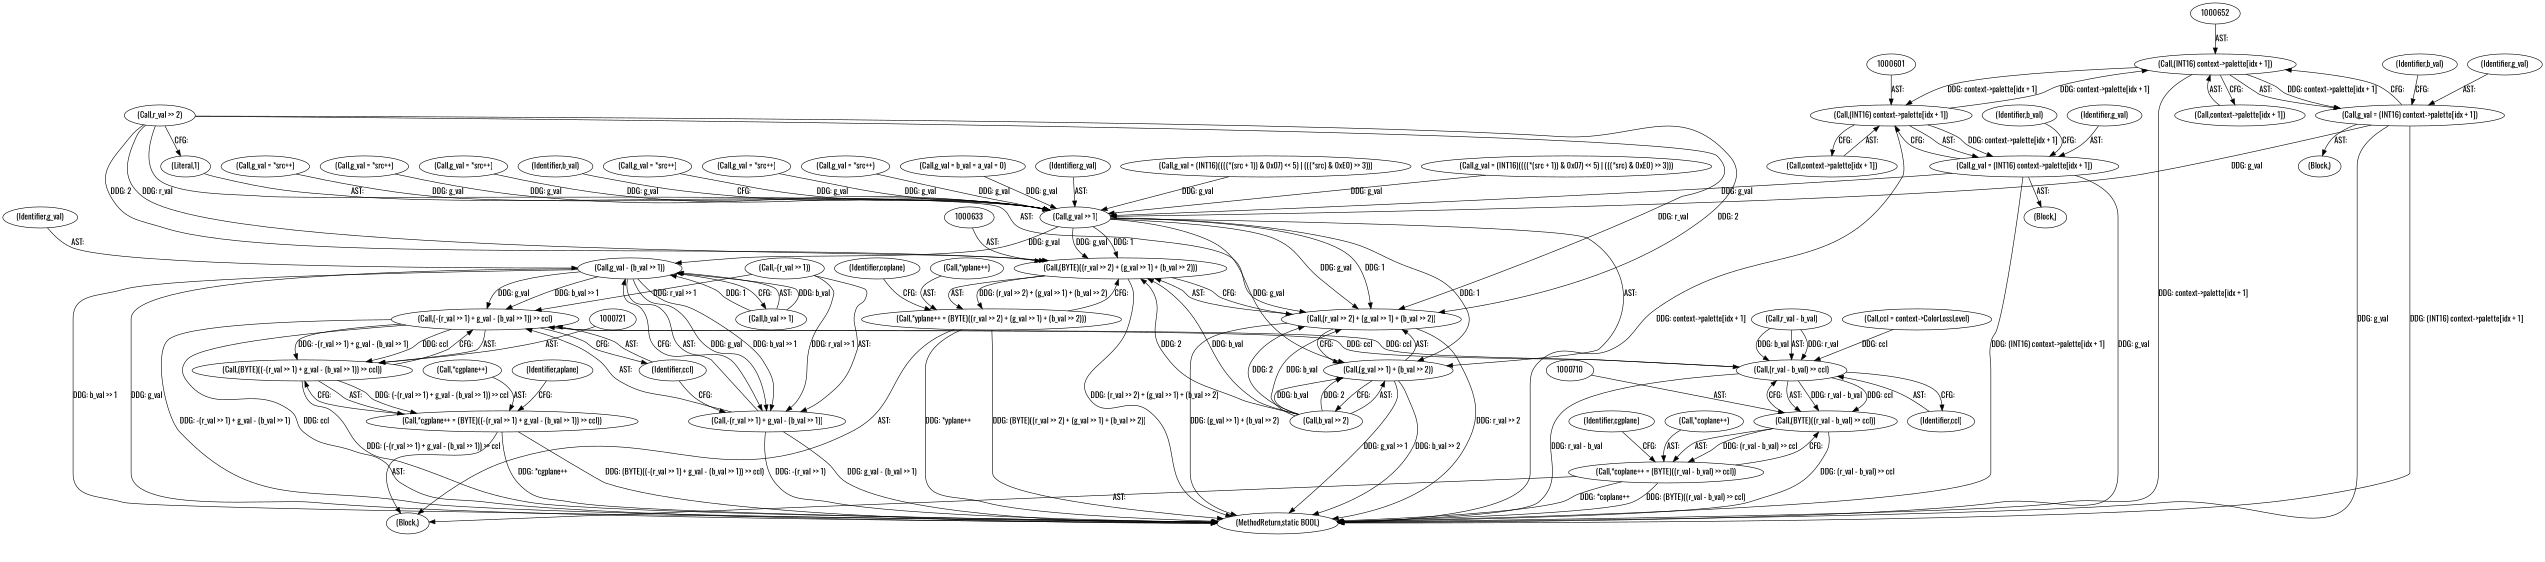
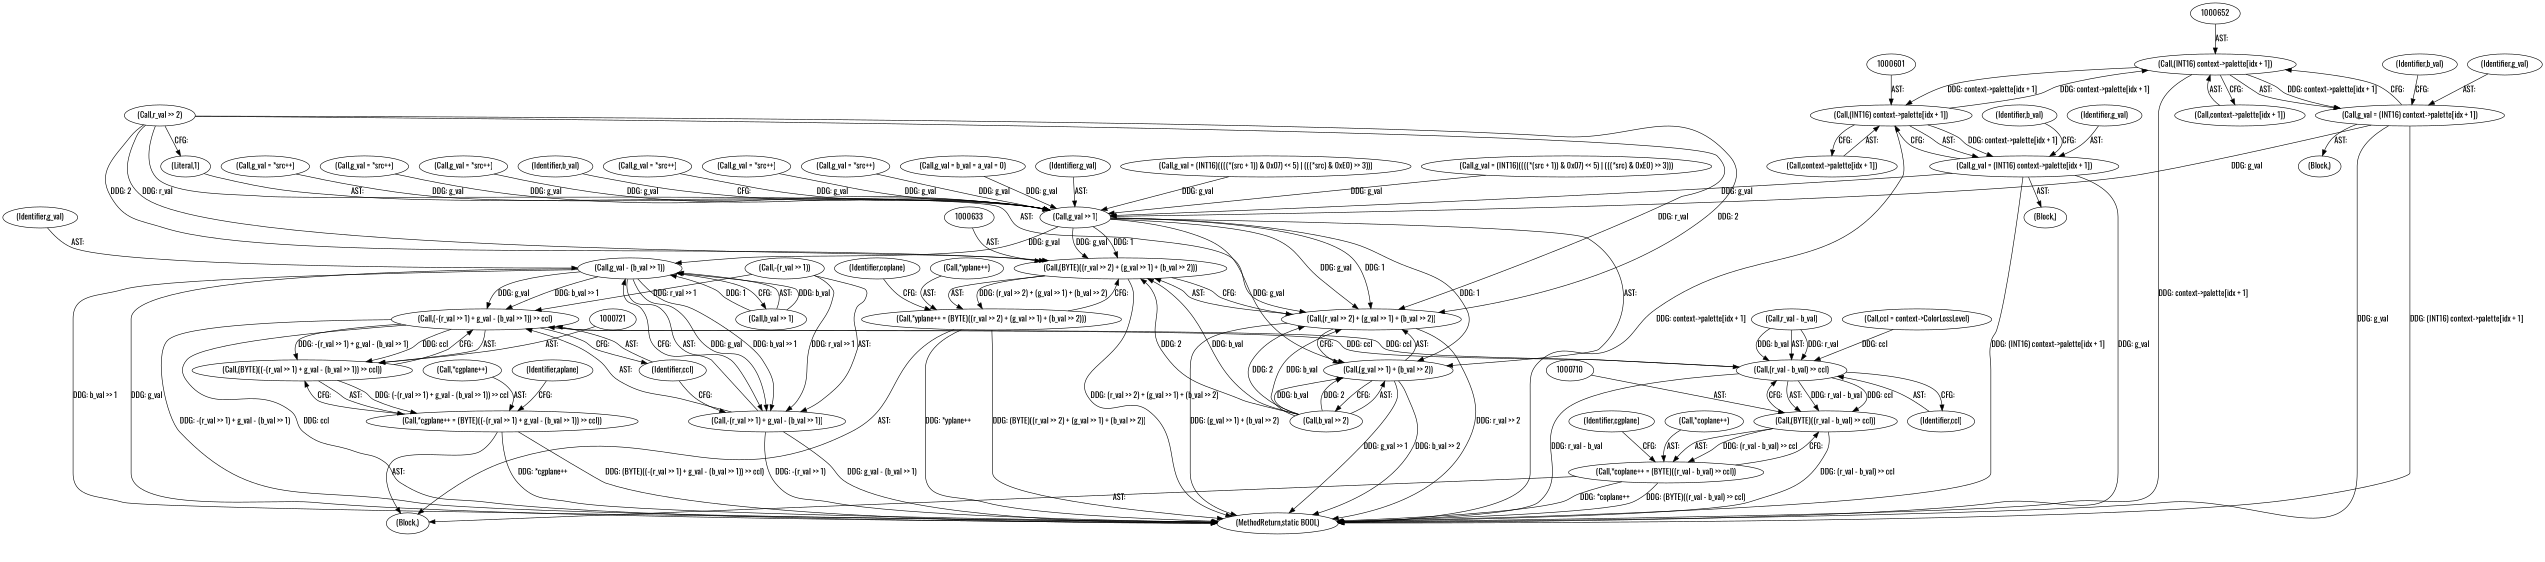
(544, 504) -> none
